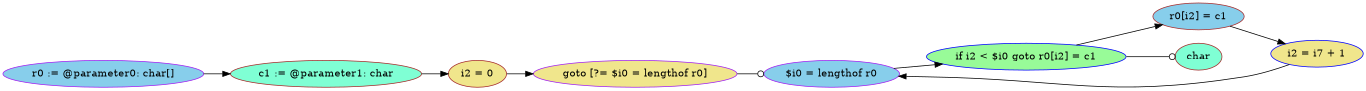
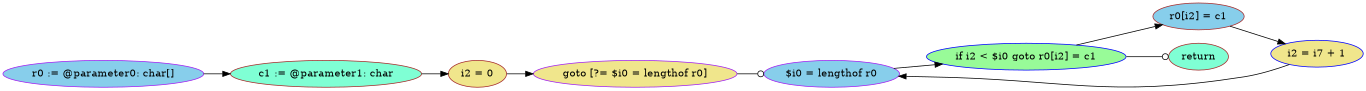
(1199, 57) -> (1199, 57)
